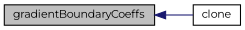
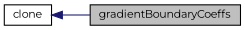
(179, 15) -> (76, 15)
